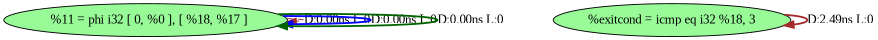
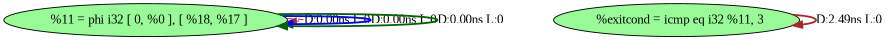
(672, 20) -> (677, 20)
